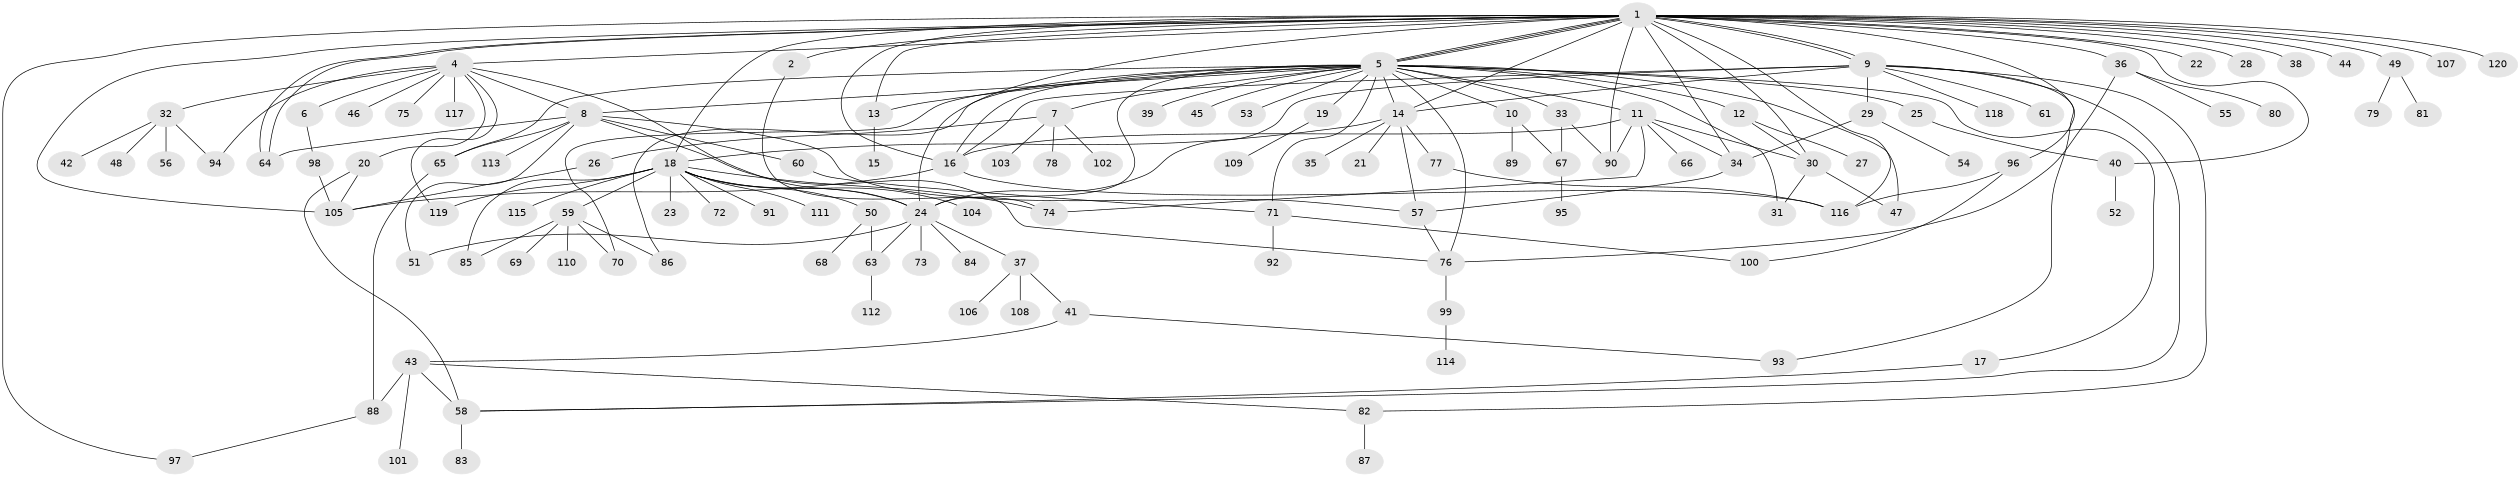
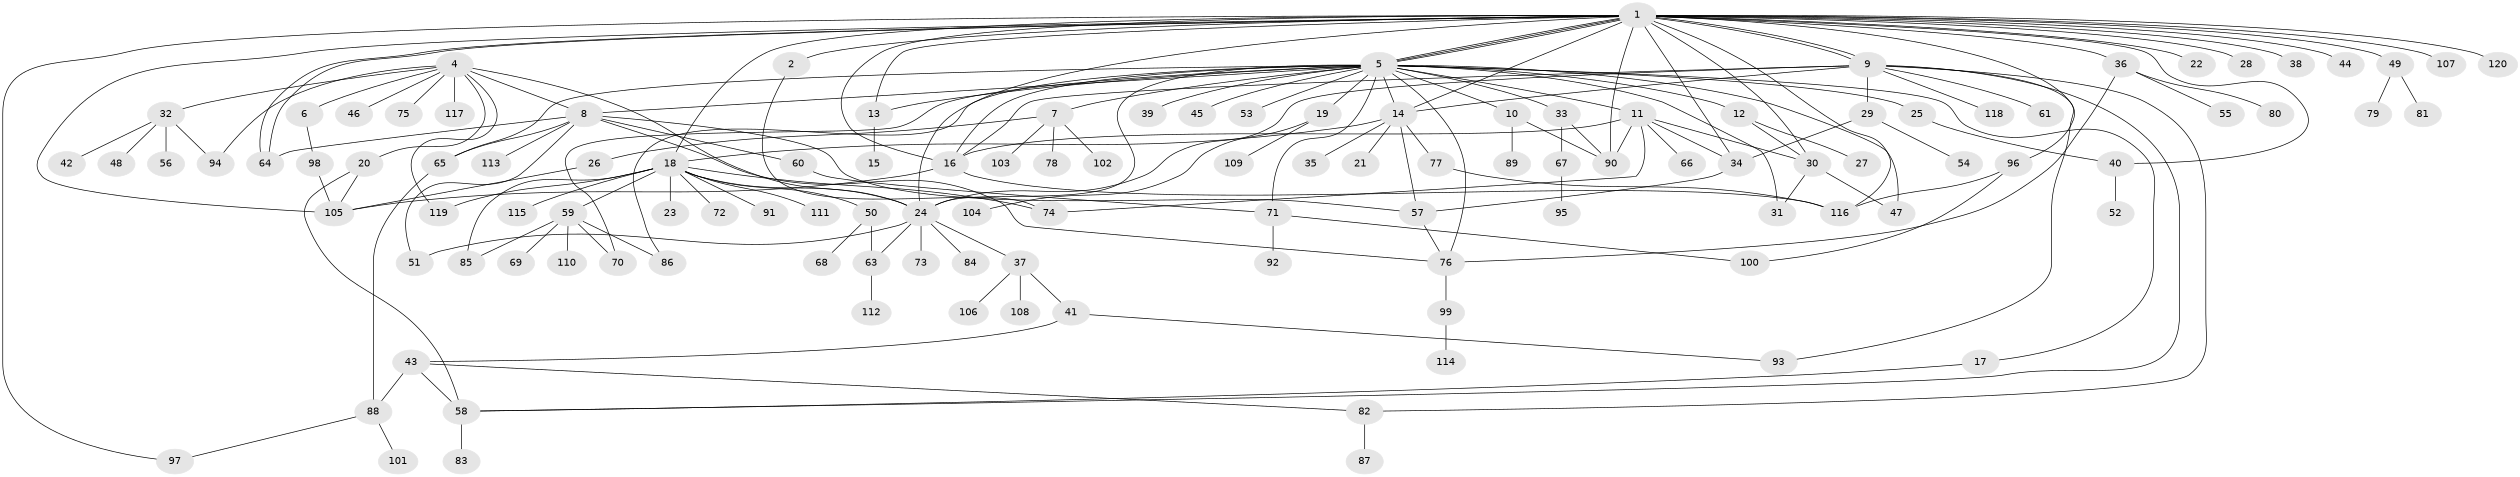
(1103, 37) -> none
(1537, 139) -> (1556, 137)
(821, 188) -> (1156, 185)
(405, 412) -> (386, 437)
